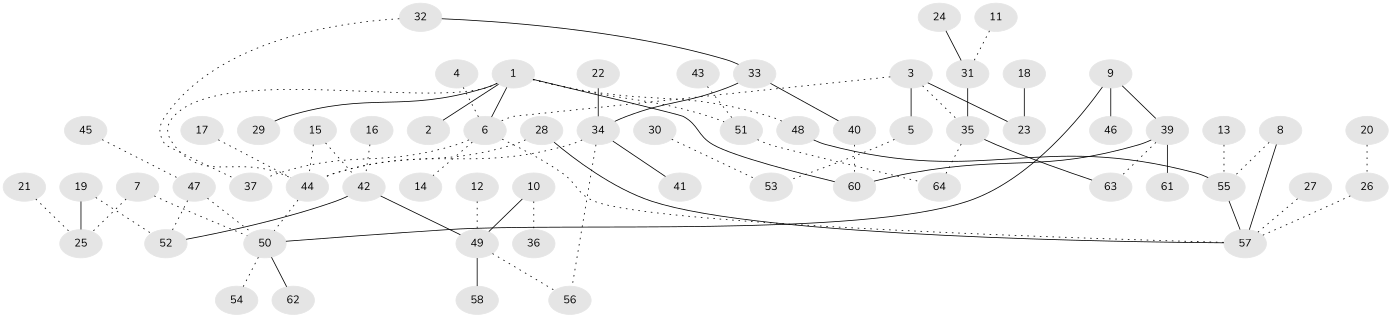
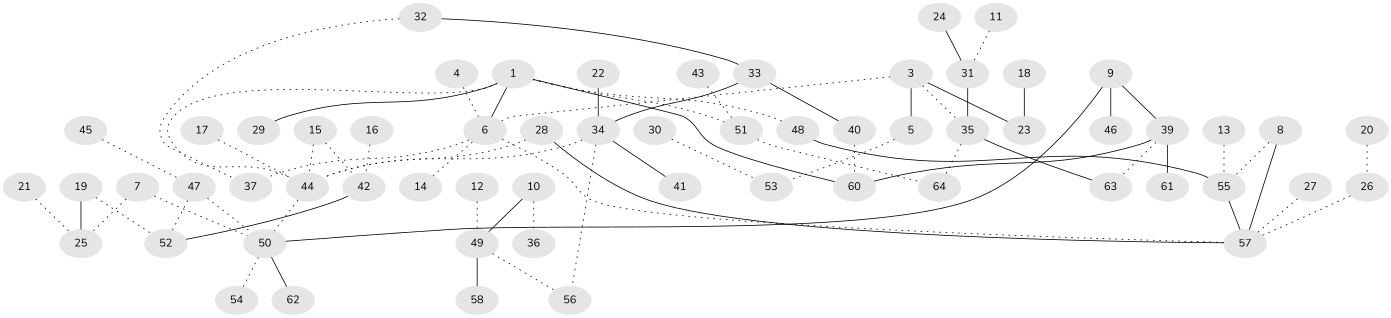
(428, 130) -> none
(421, 215) -> none
